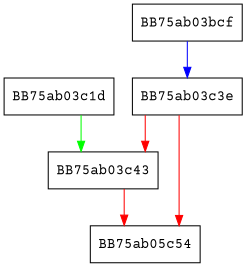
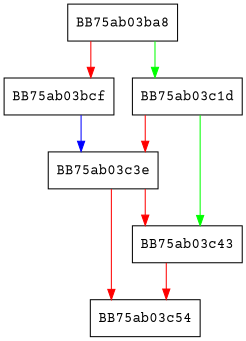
none -> (123, 23)
none -> (145, 128)
(145, 244) -> (145, 318)
